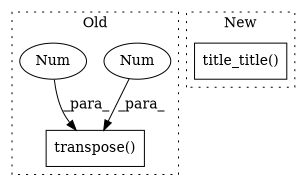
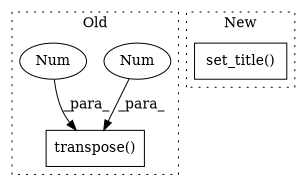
(241, 61) -> (241, 61)
